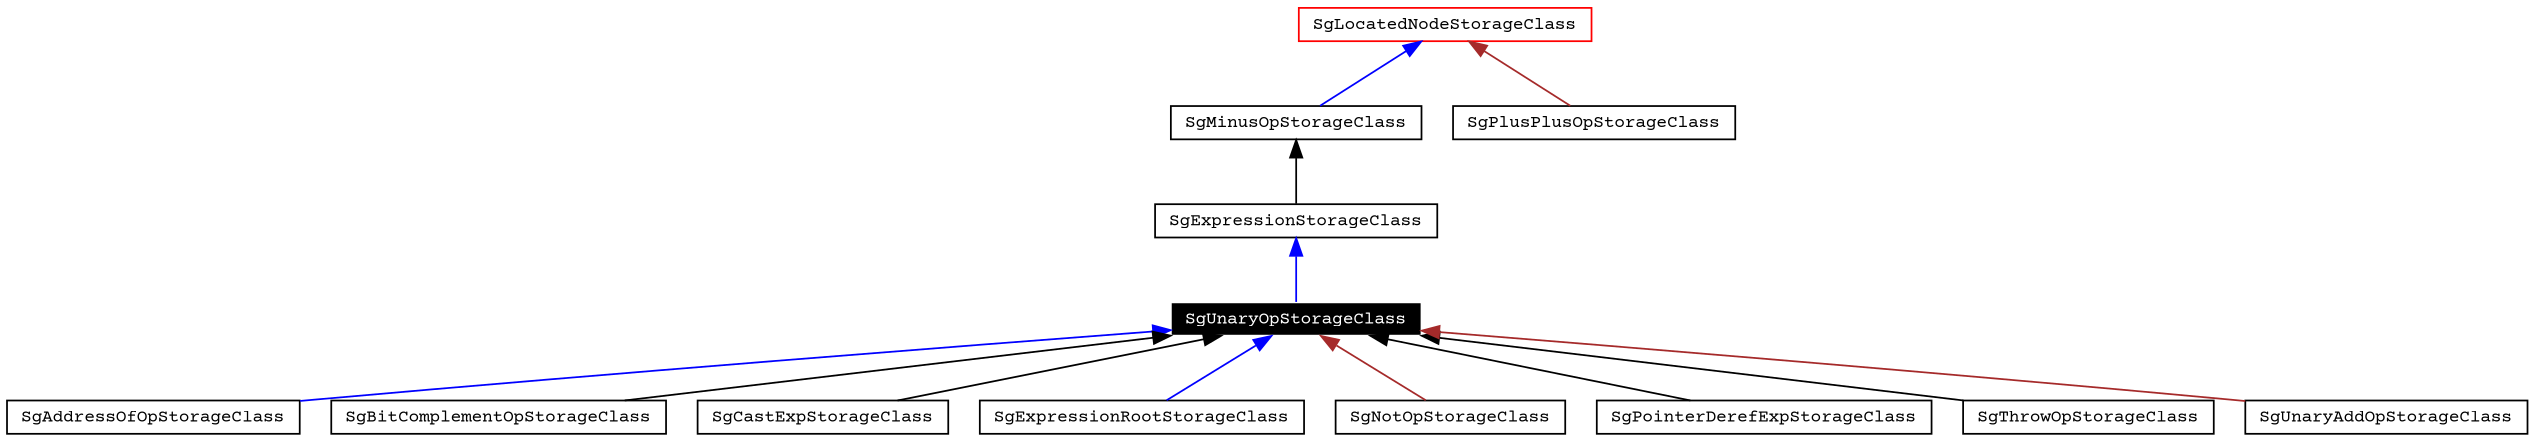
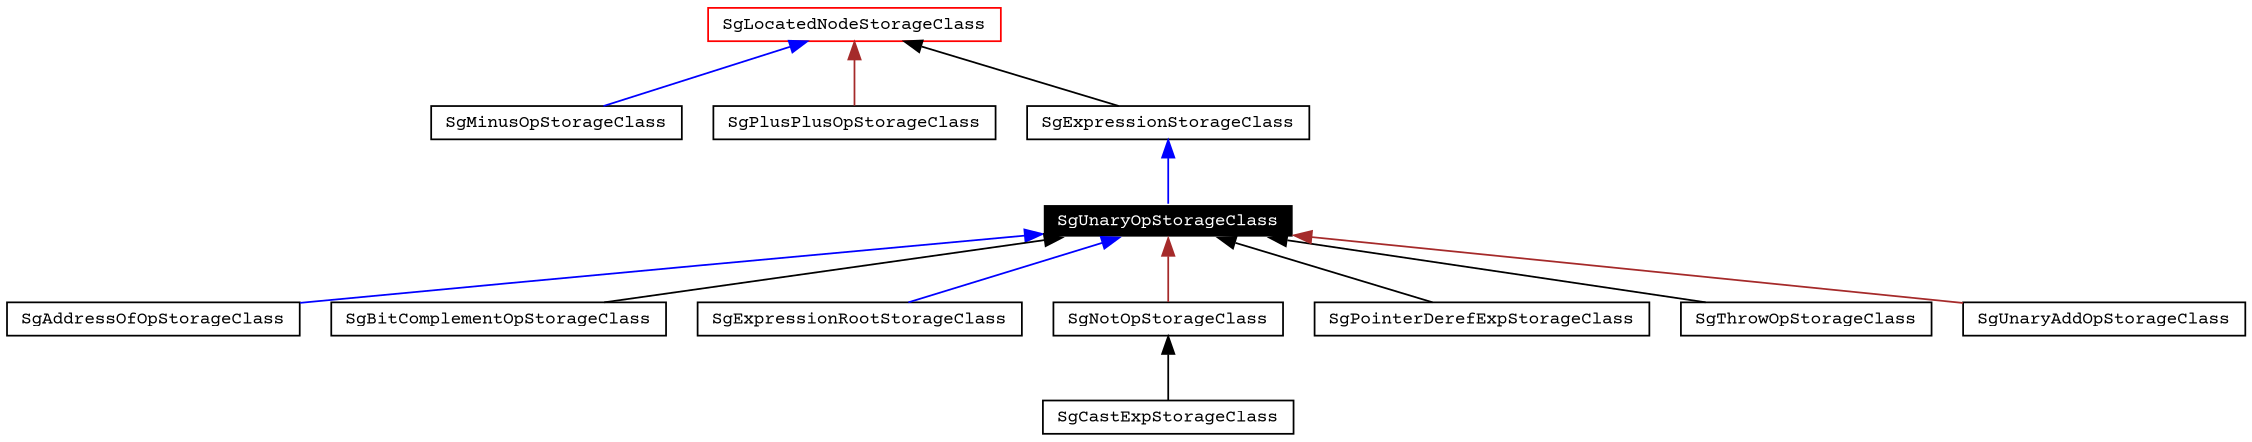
(1296, 181) -> (1020, 76)
(1051, 370) -> (1168, 377)
